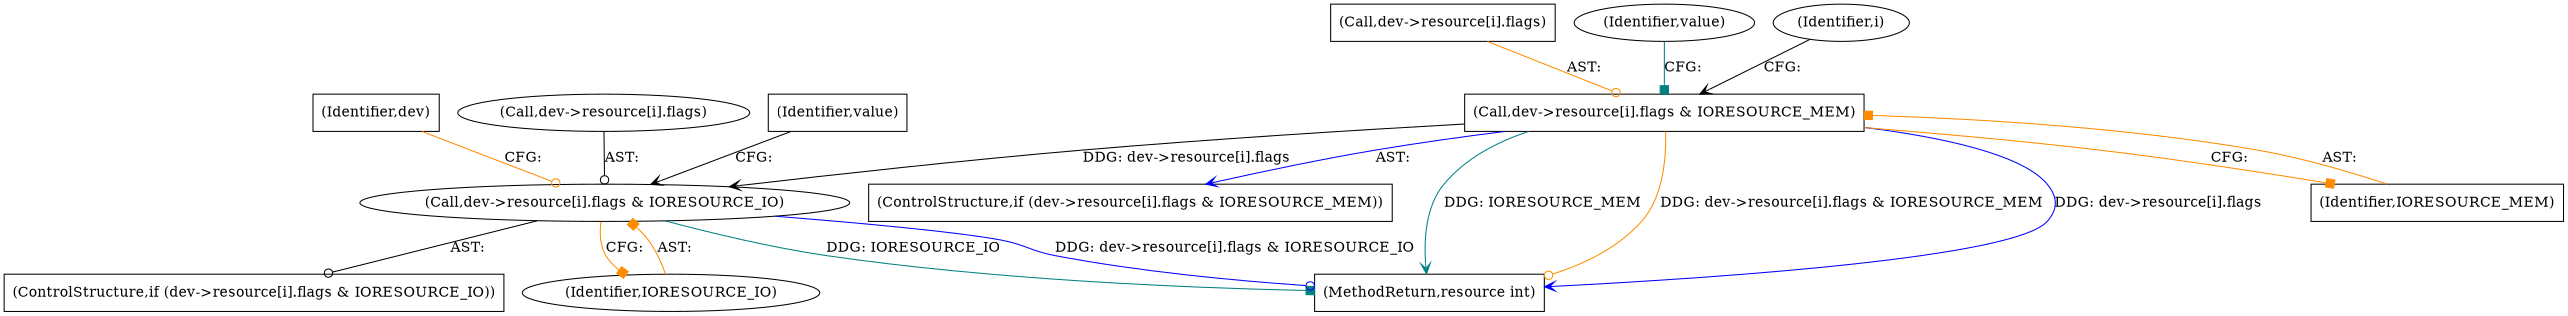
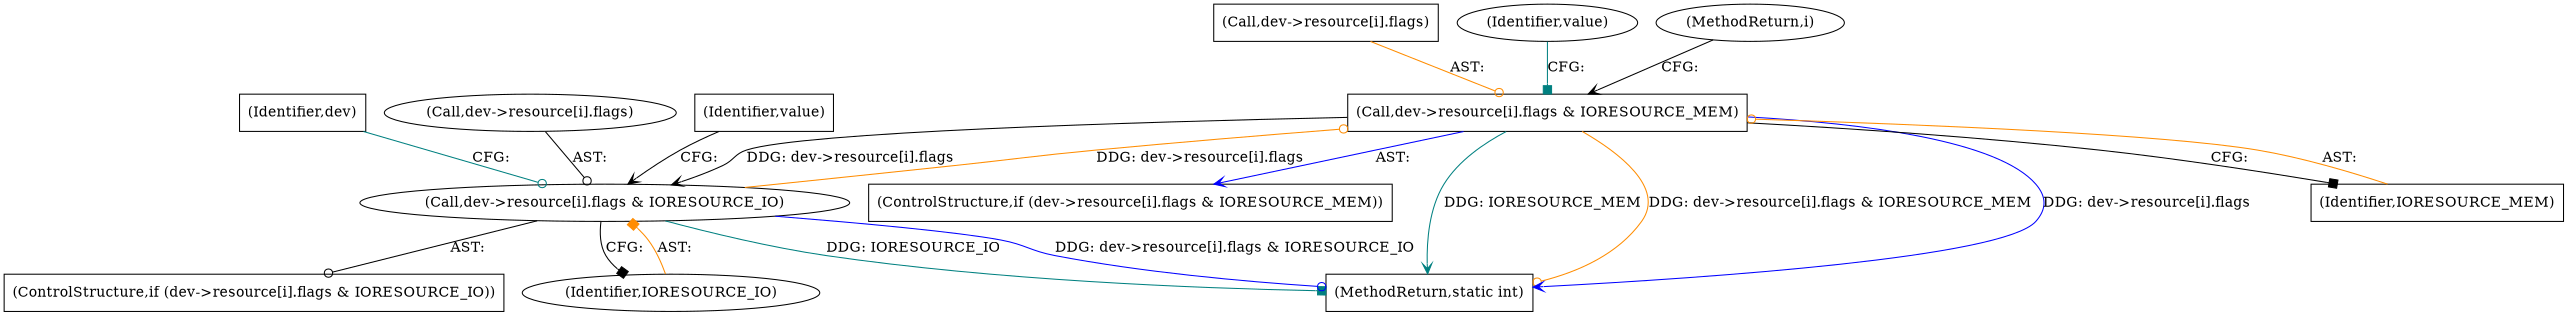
(1841, 23) -> (1750, 23)
(2133, 133) -> (2074, 133)
(2095, 150) -> (2038, 144)
(487, 156) -> (451, 157)
none -> (1042, 156)
(602, 248) -> (602, 248)
(1429, 293) -> (1429, 293)
